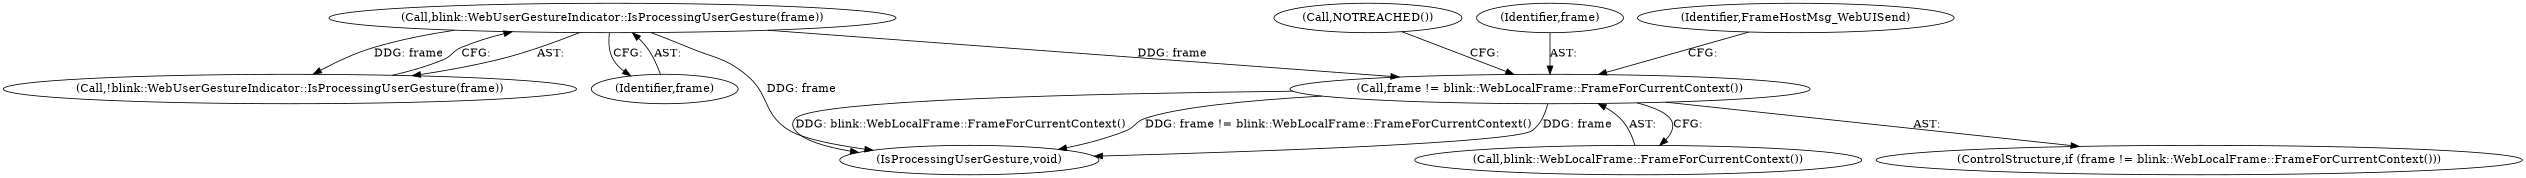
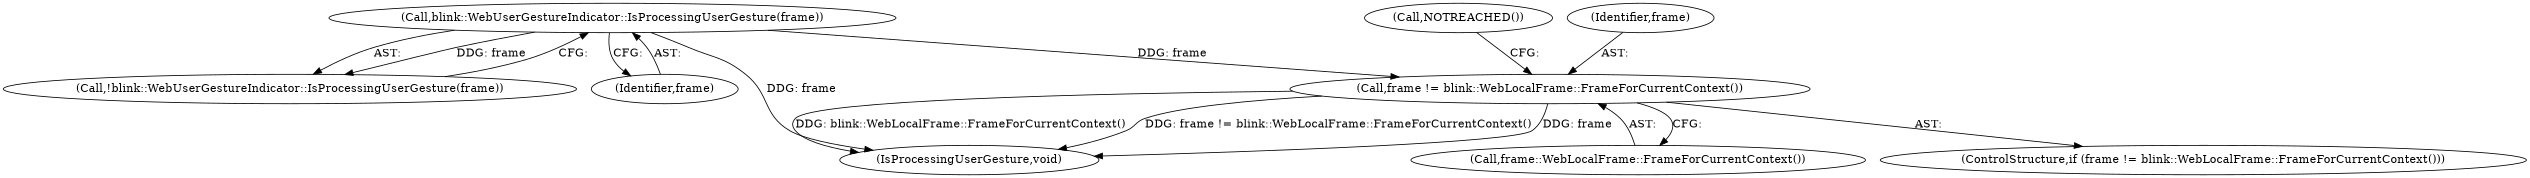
(1796, 18) -> none
(1638, 160) -> (1638, 160)
